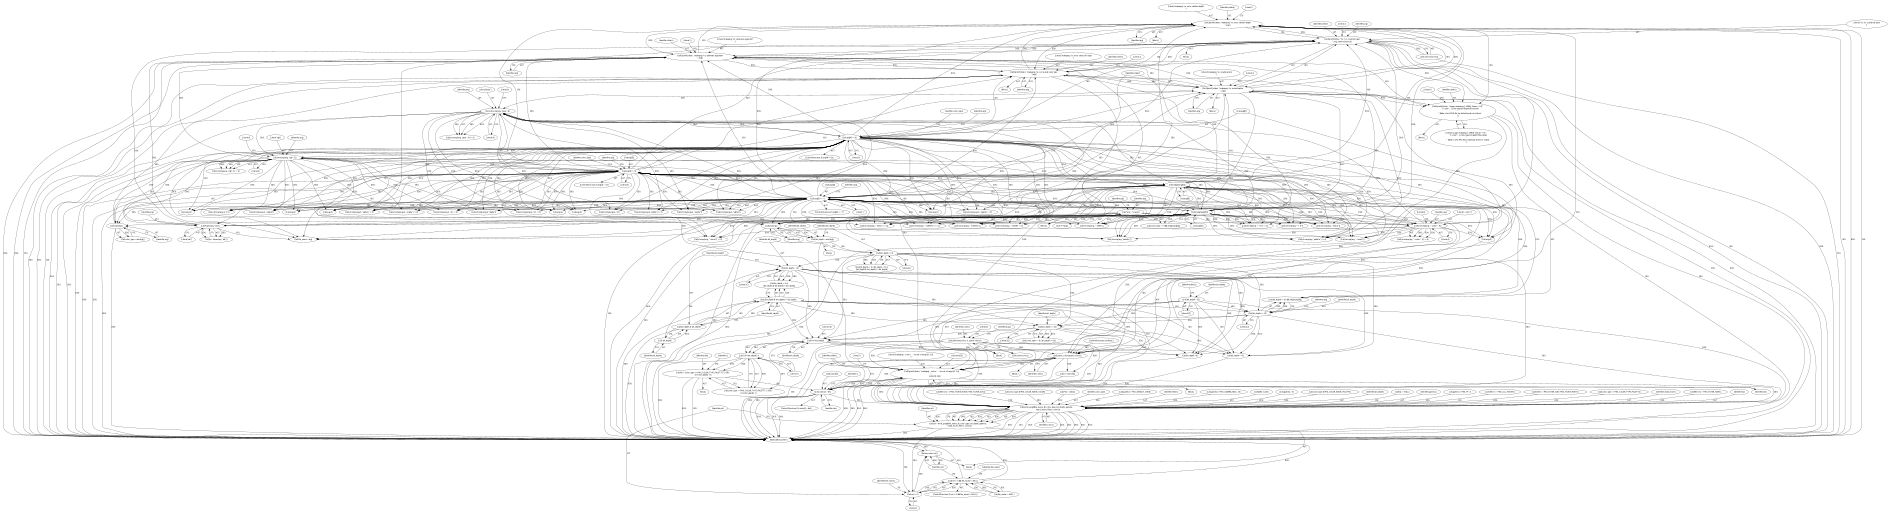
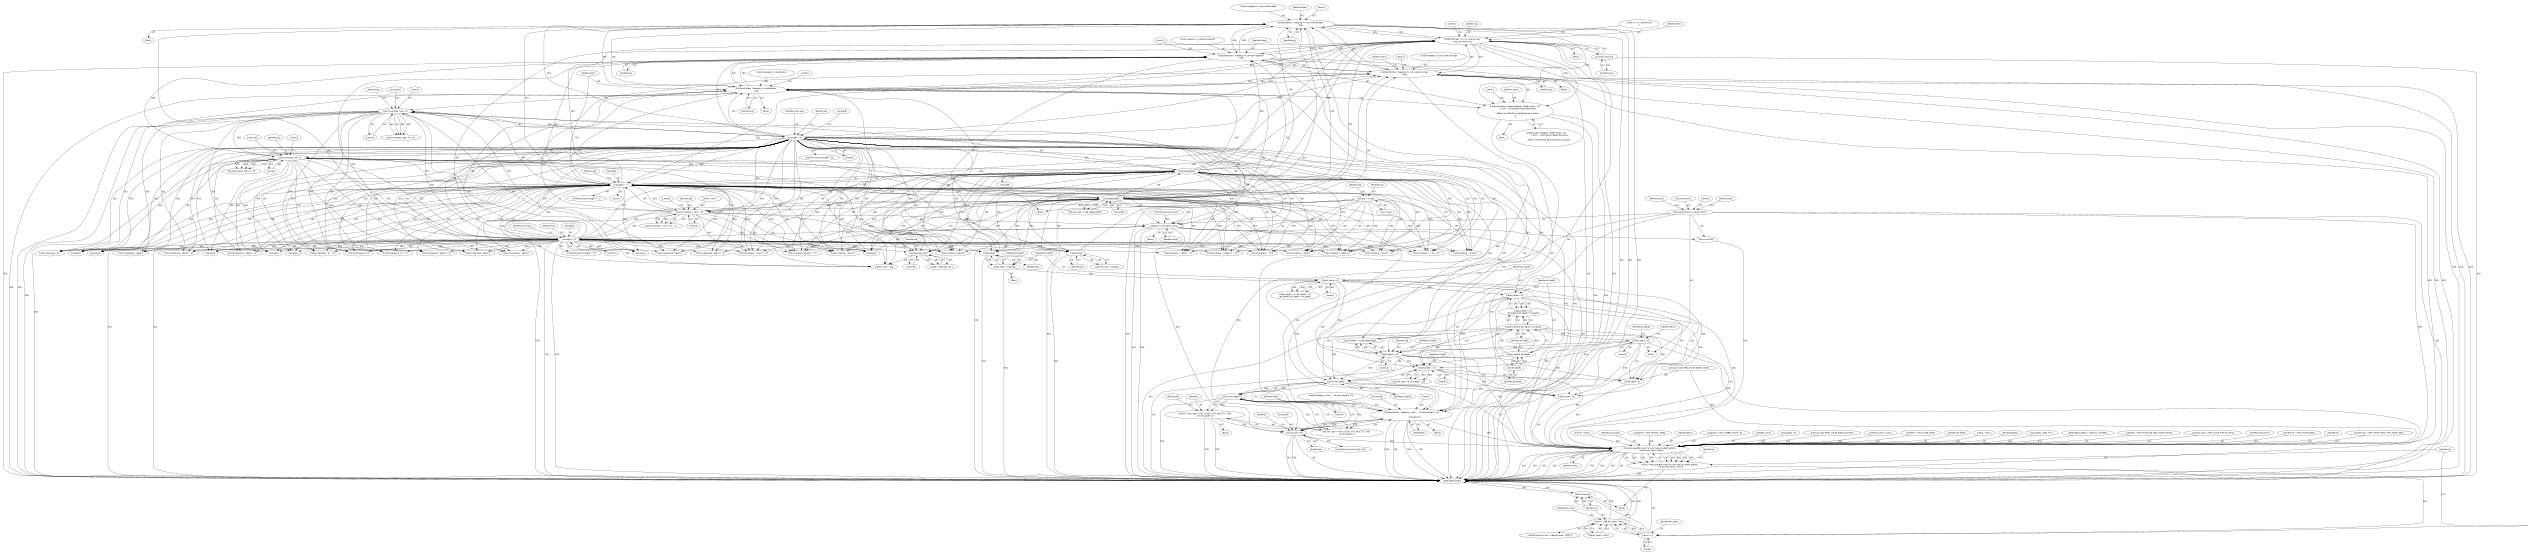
none -> (1607, 73)
(1409, 160) -> (868, 179)
(1323, 181) -> (863, 231)
(840, 206) -> none
(744, 285) -> none
(1108, 307) -> (1578, 337)
(827, 327) -> none
(994, 348) -> none
(1011, 351) -> (1660, 375)
(1224, 392) -> (1725, 433)
(1500, 392) -> (2088, 433)
none -> (1881, 433)
none -> (1921, 433)
(868, 443) -> (1621, 486)
